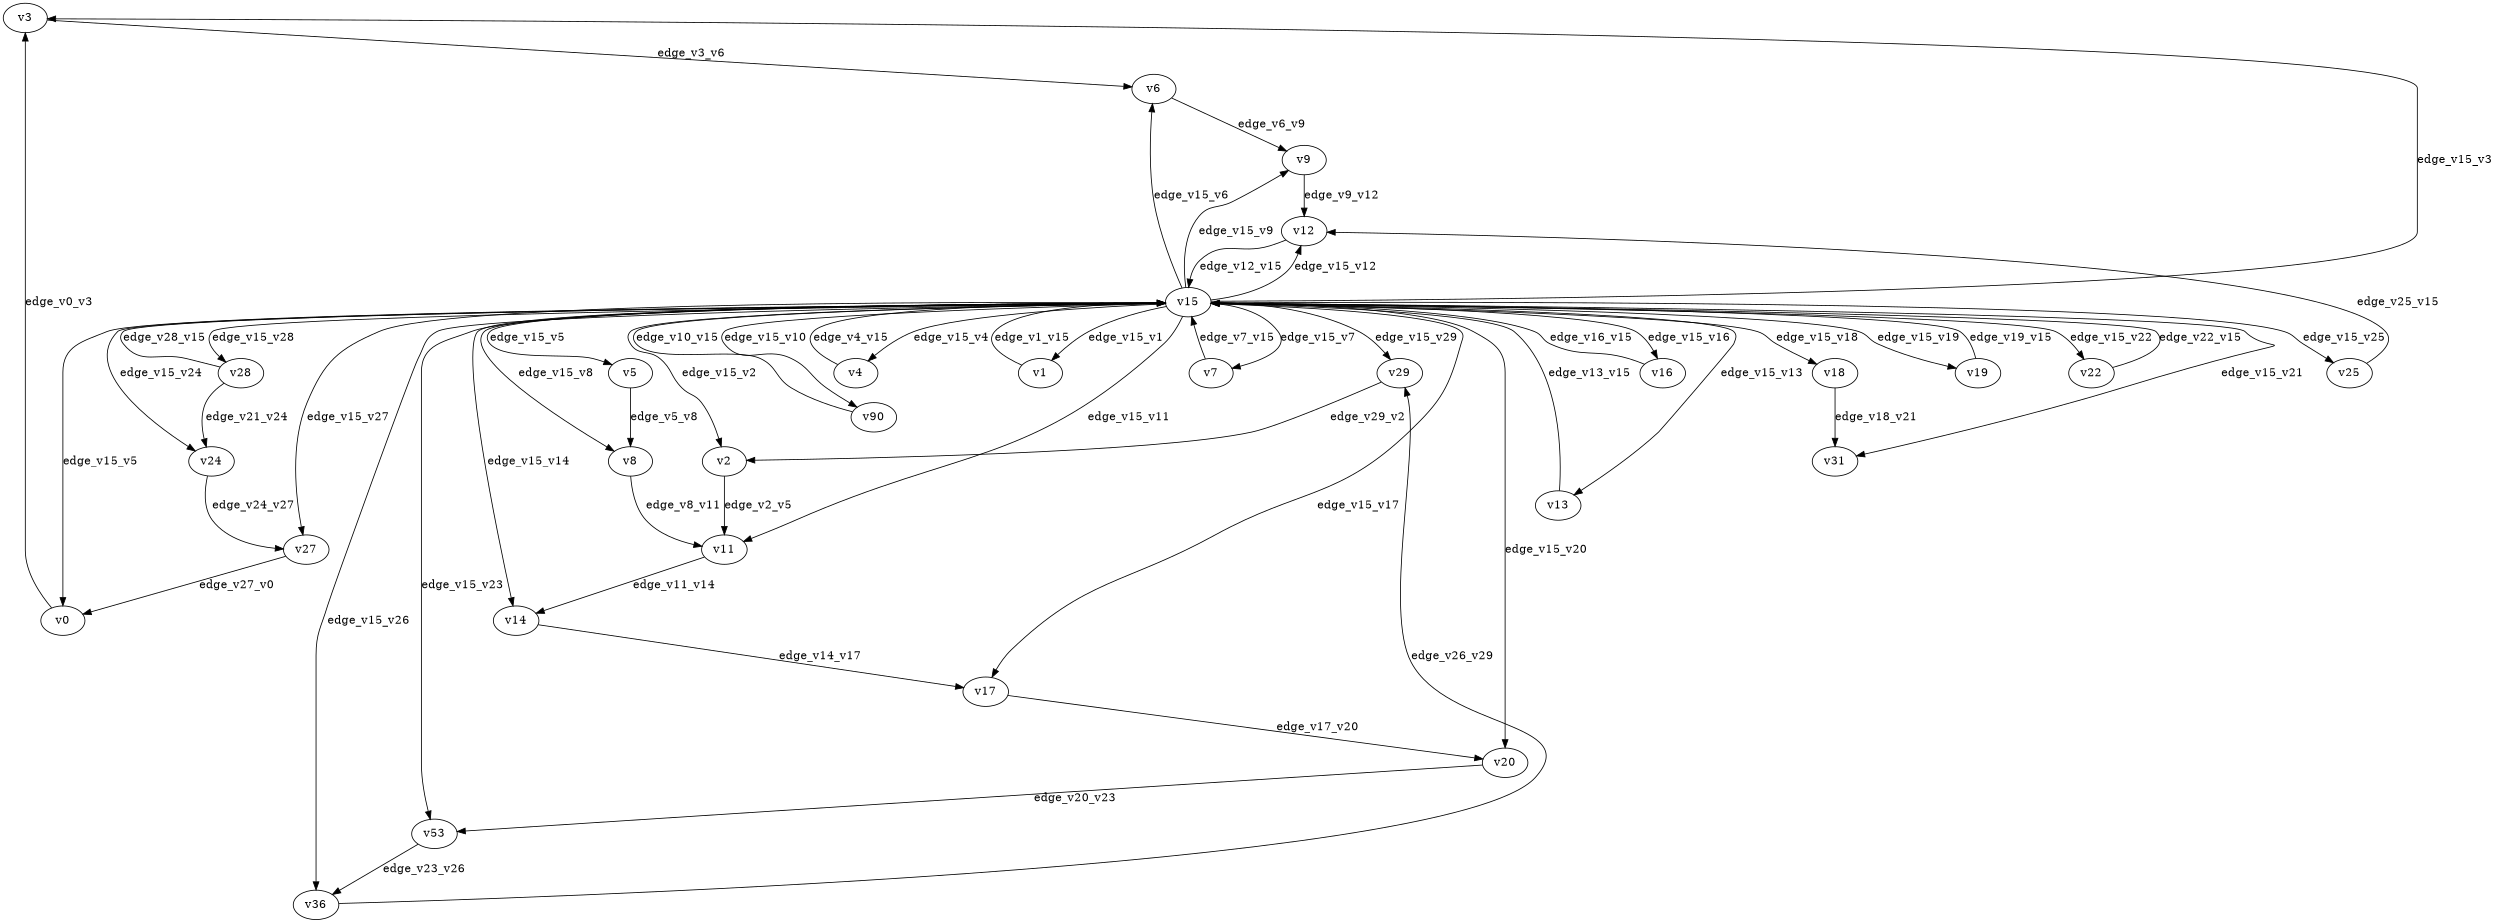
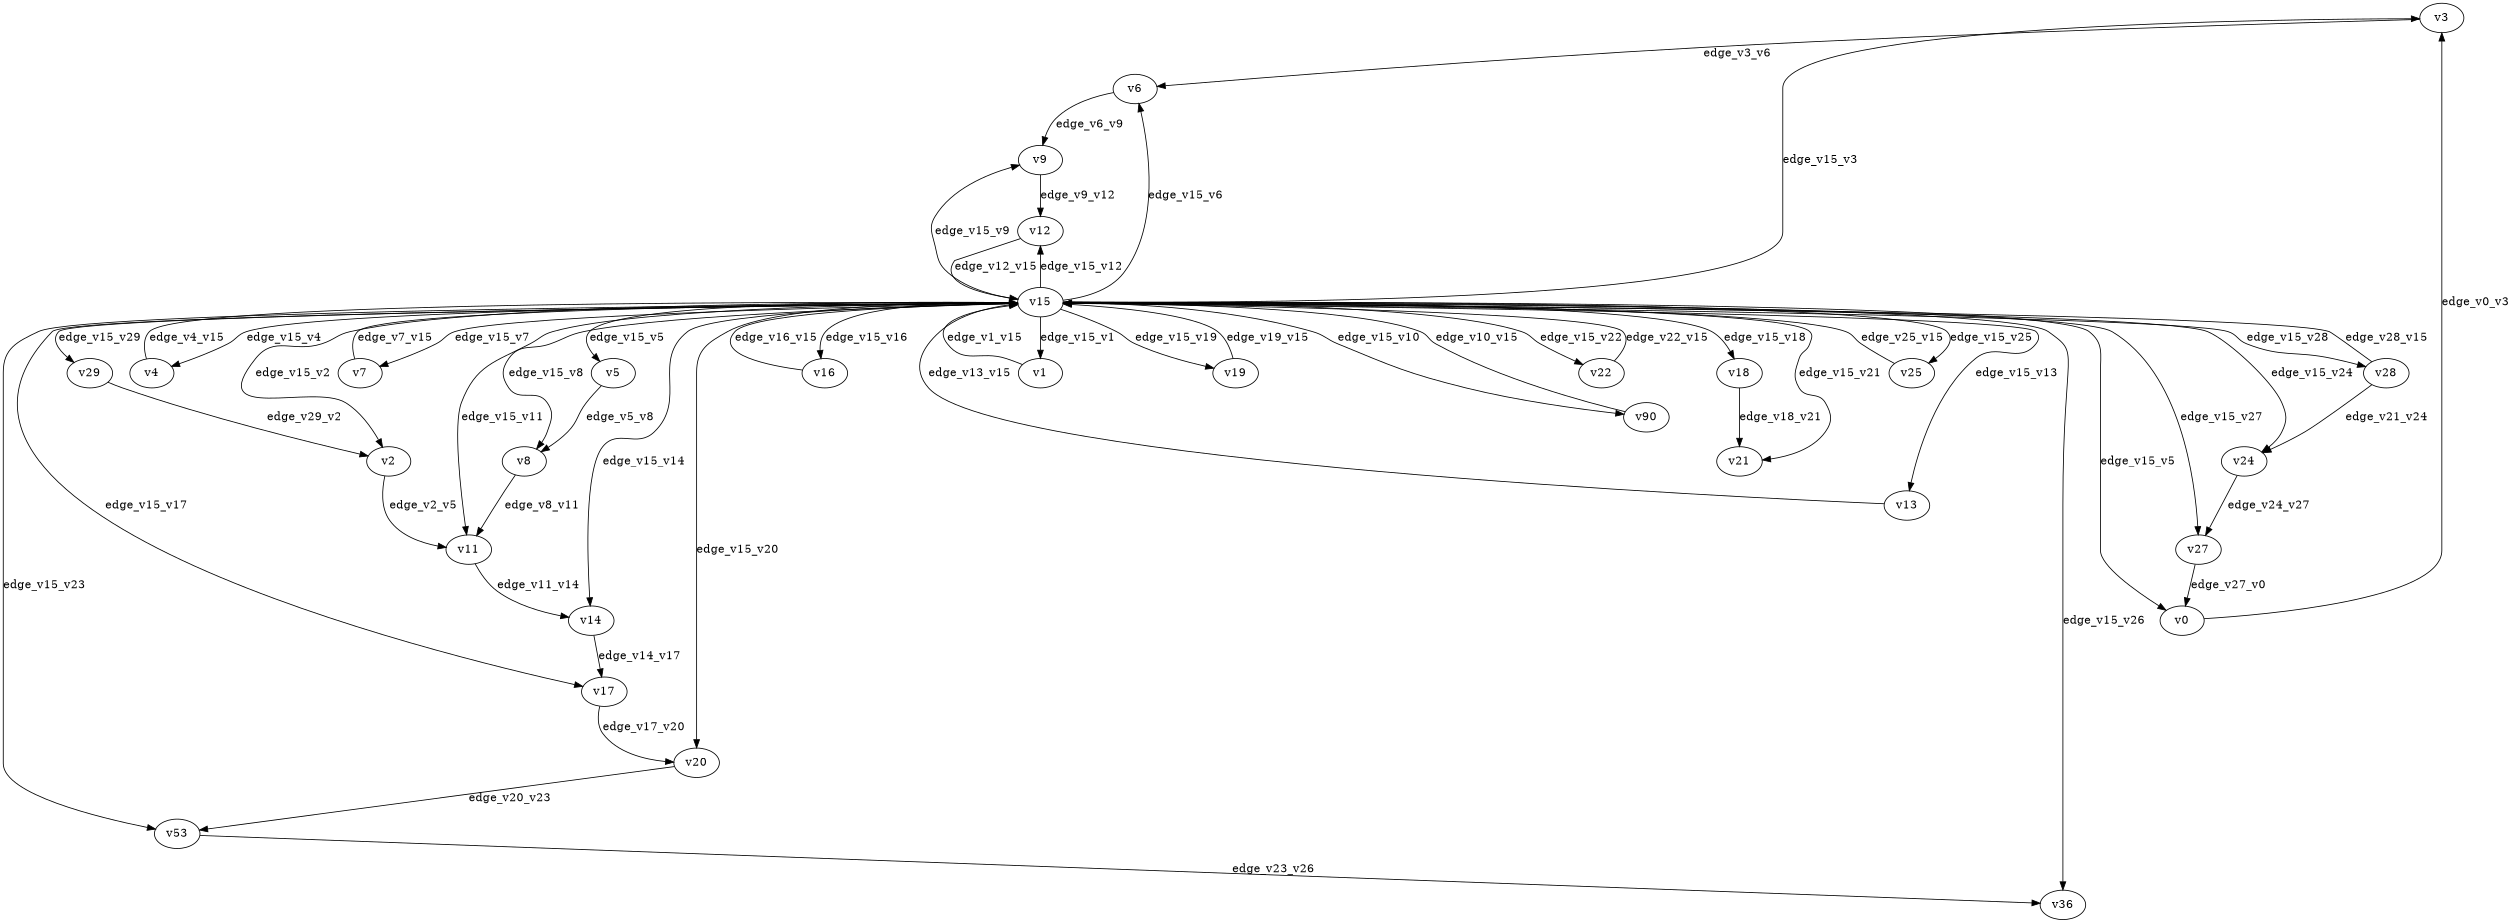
(1886, 252) -> (1489, 307)
(1835, 461) -> (1740, 461)
(1172, 856) -> none
